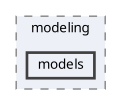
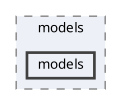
(61, 29) -> (61, 29)
